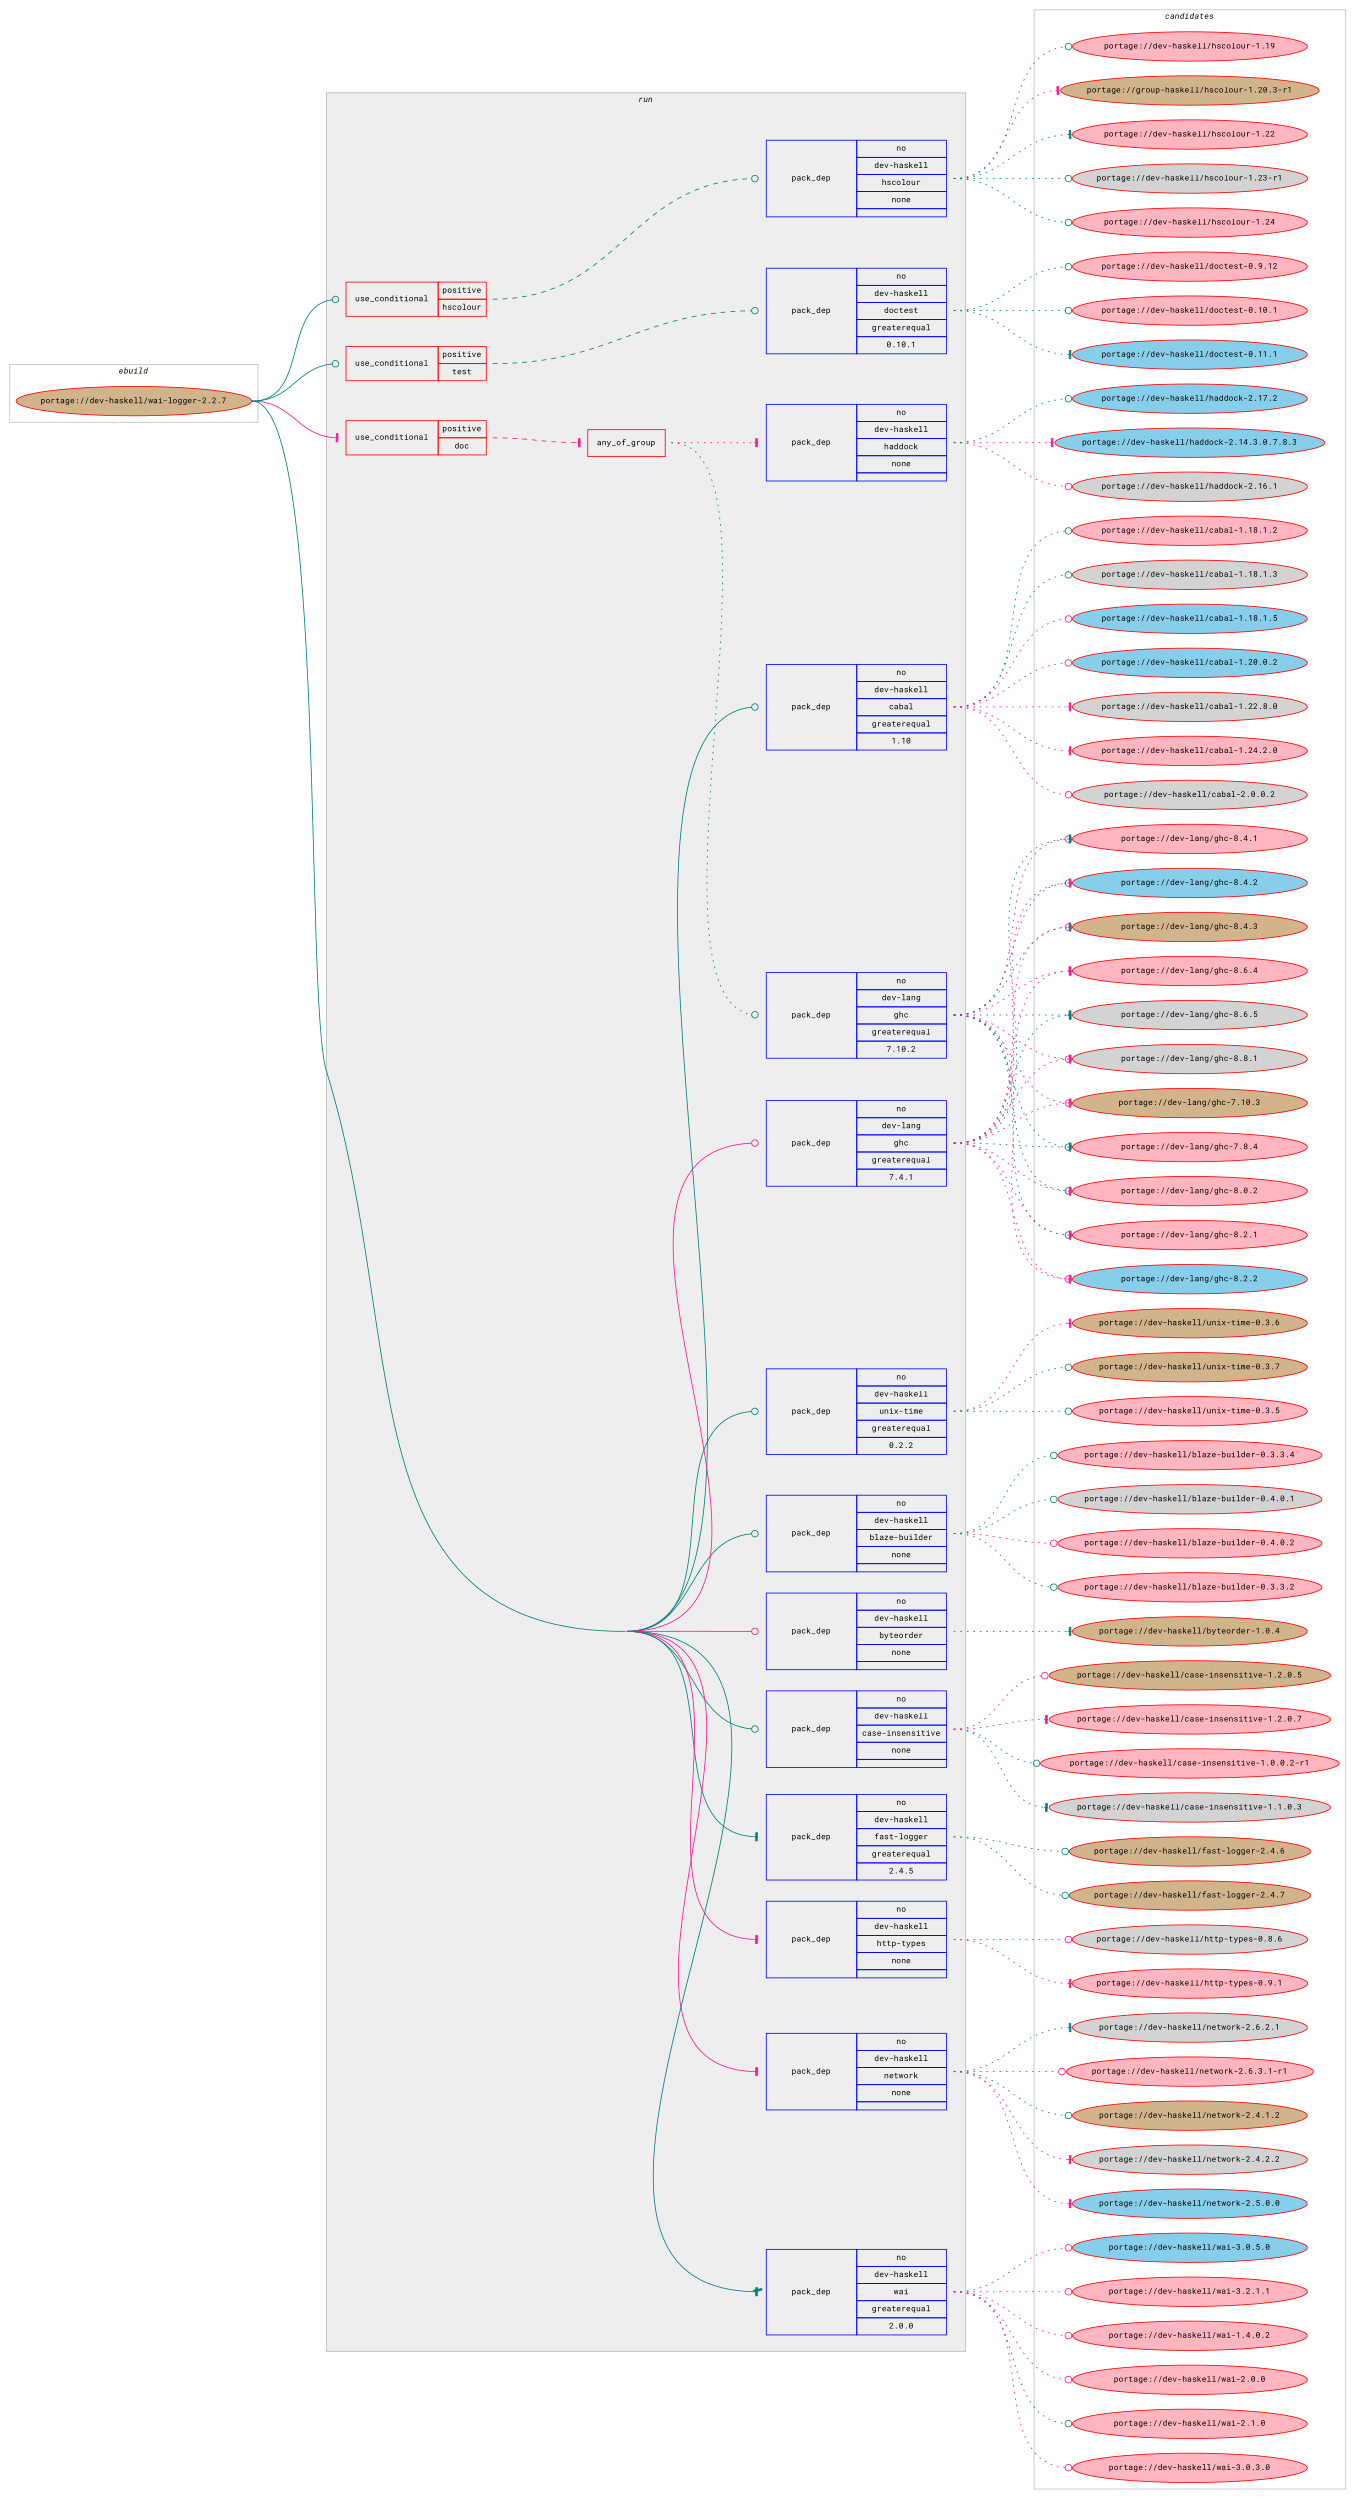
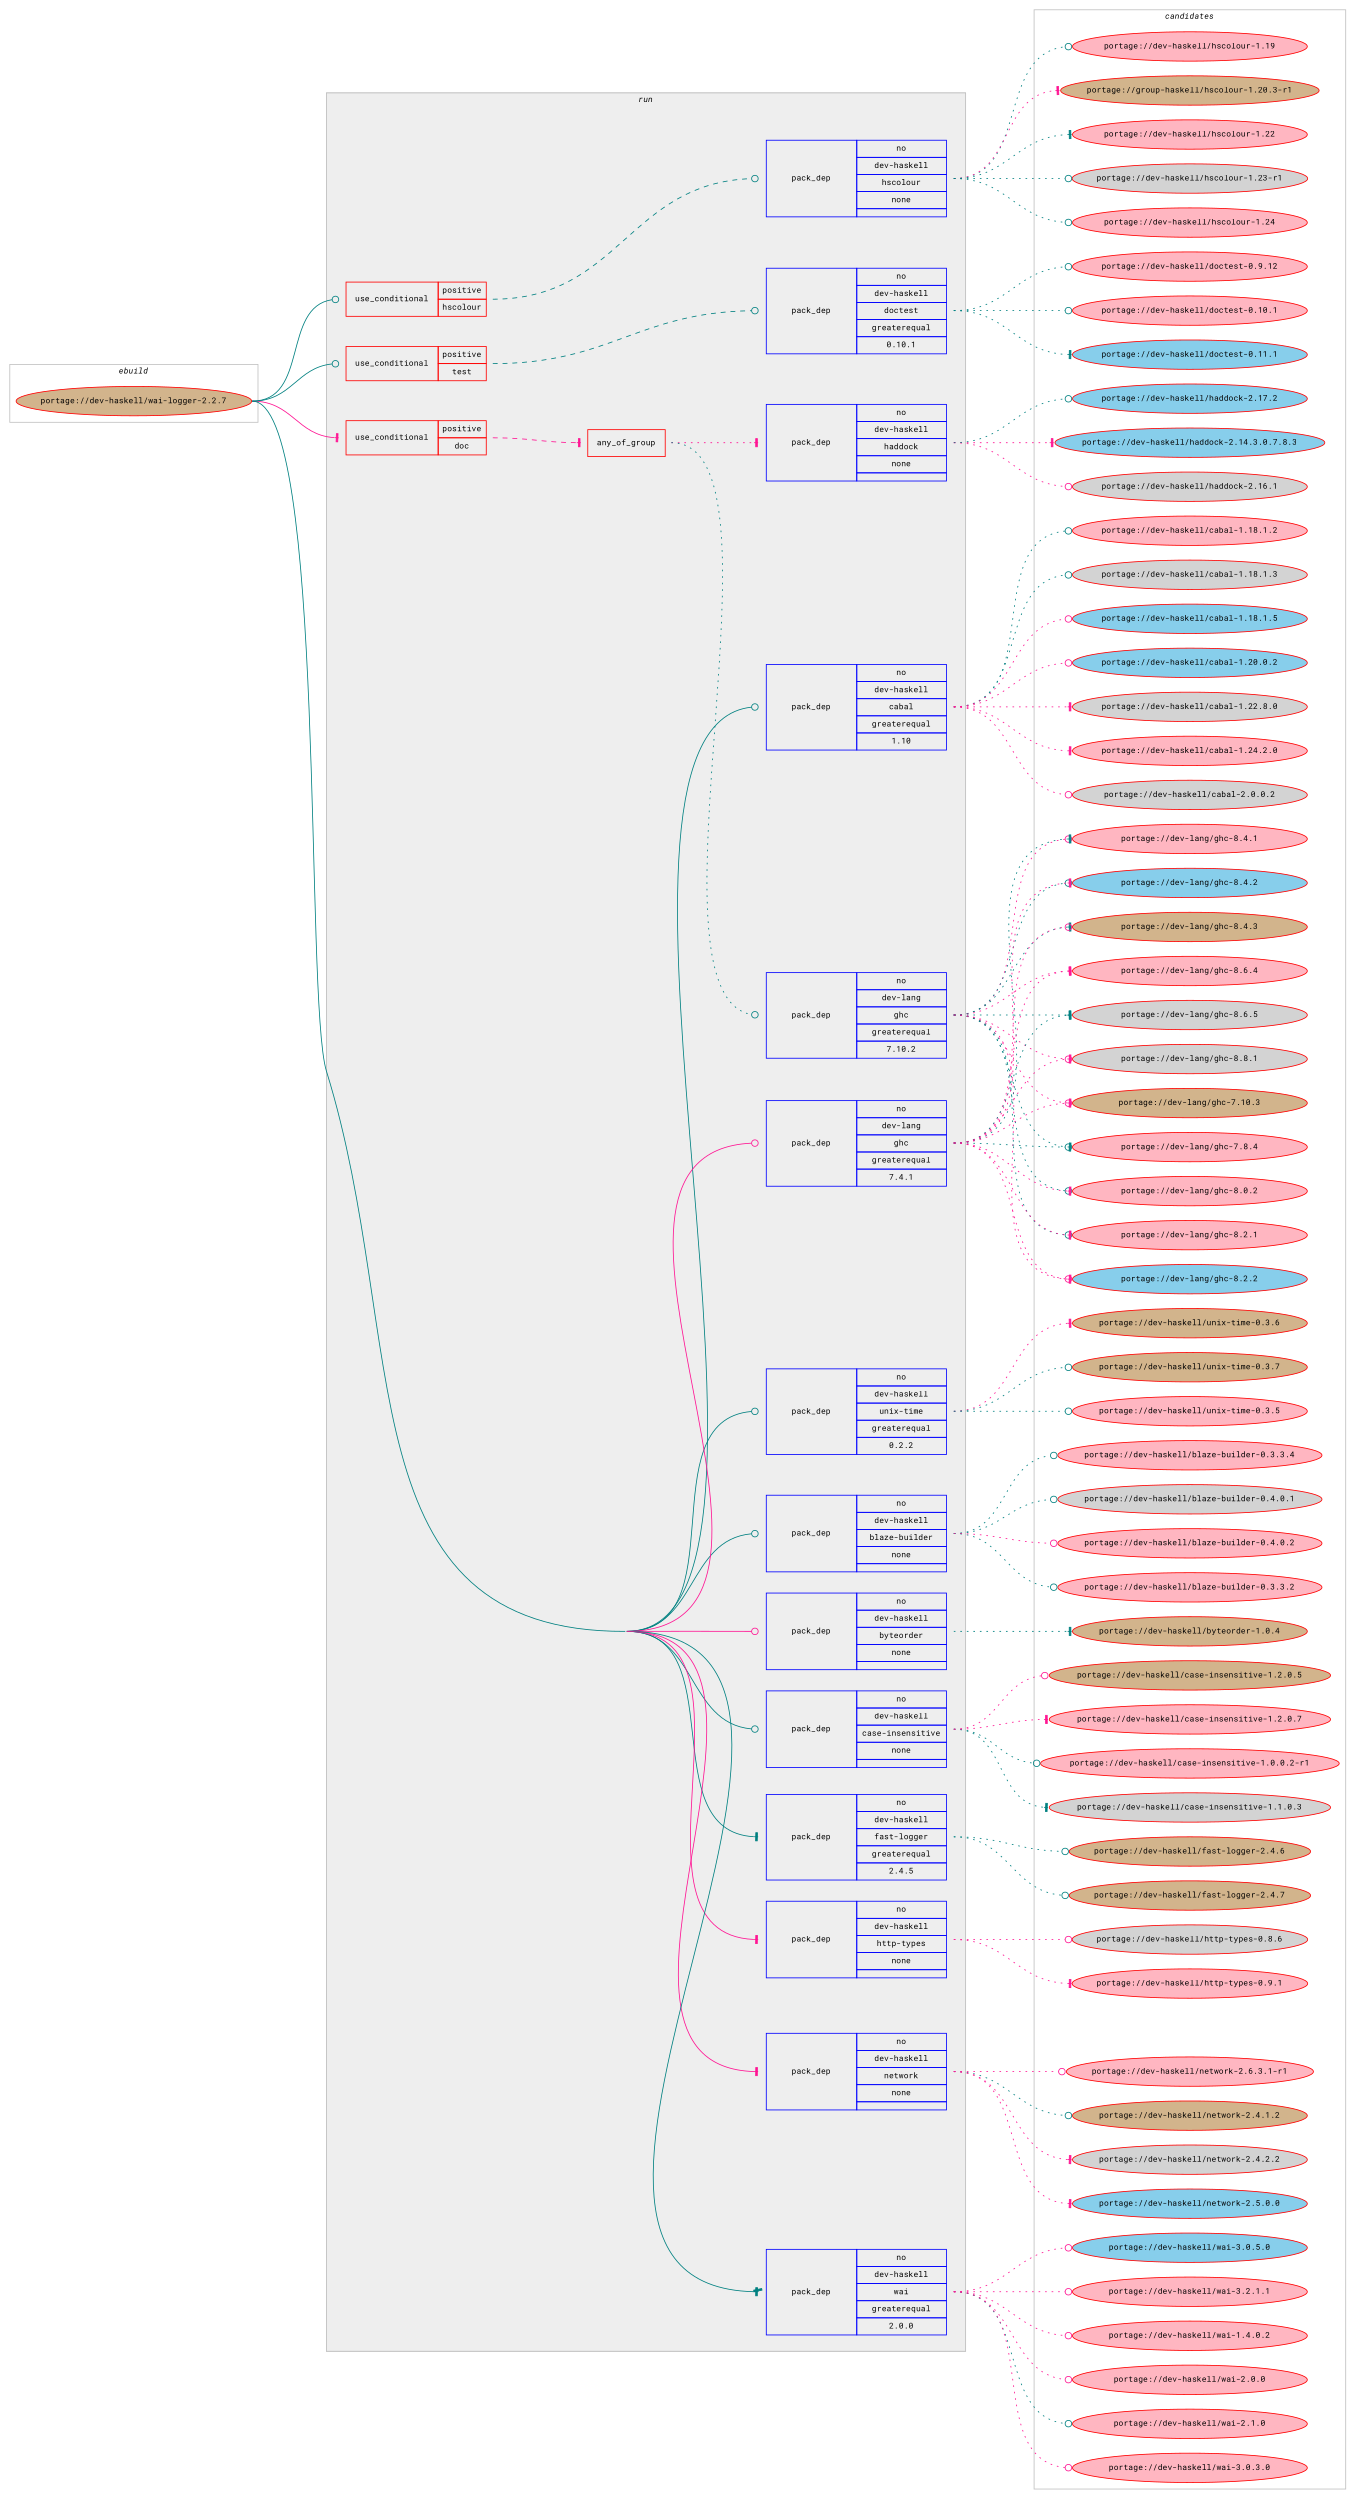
(1190, 2028) -> none
